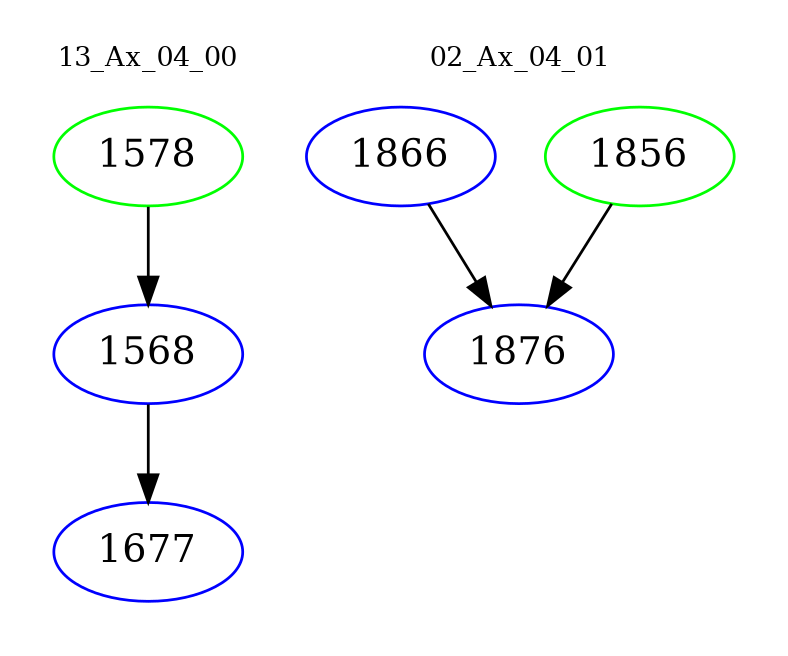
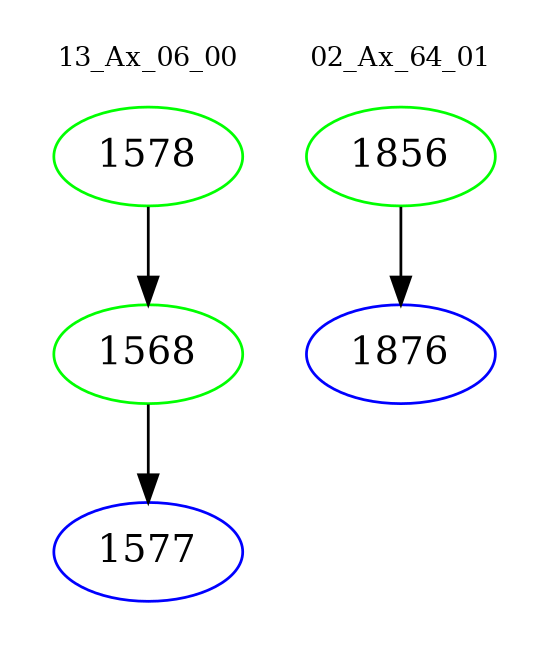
(148, 59) -> (148, 59)
(520, 59) -> (401, 59)
(401, 157) -> none
(148, 354) -> (148, 354)
(148, 552) -> (148, 552)
